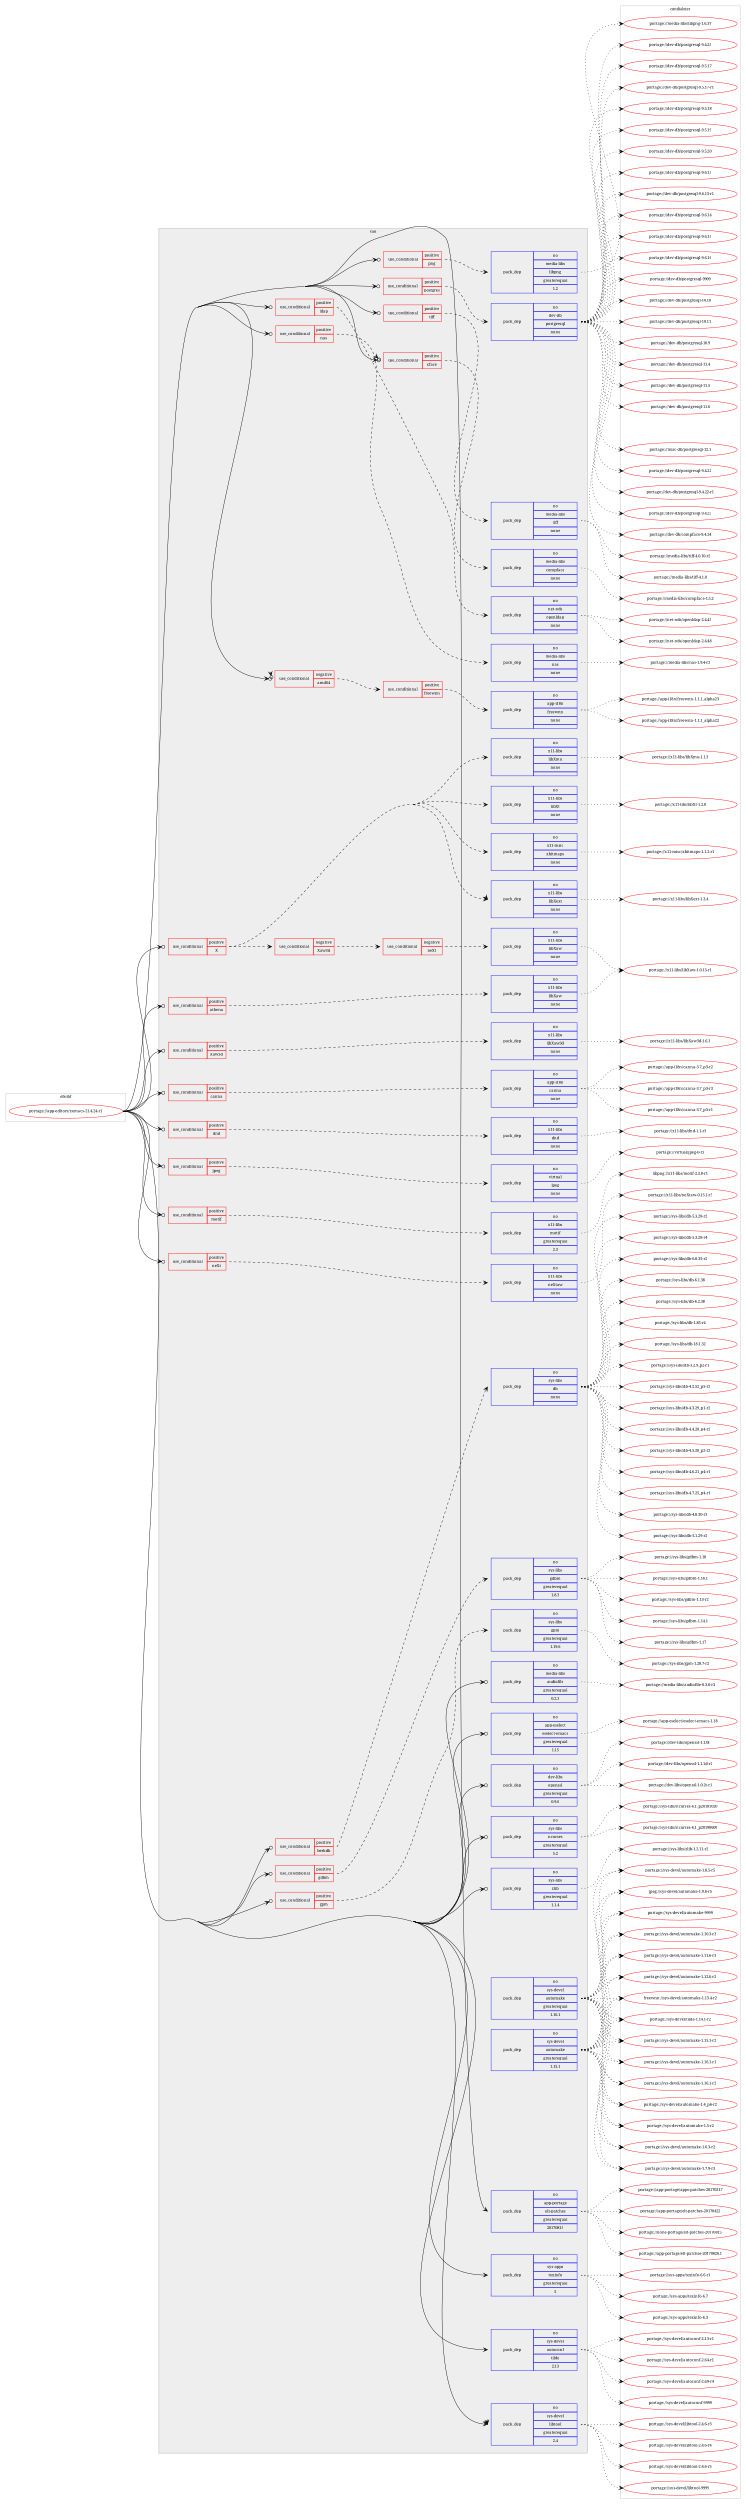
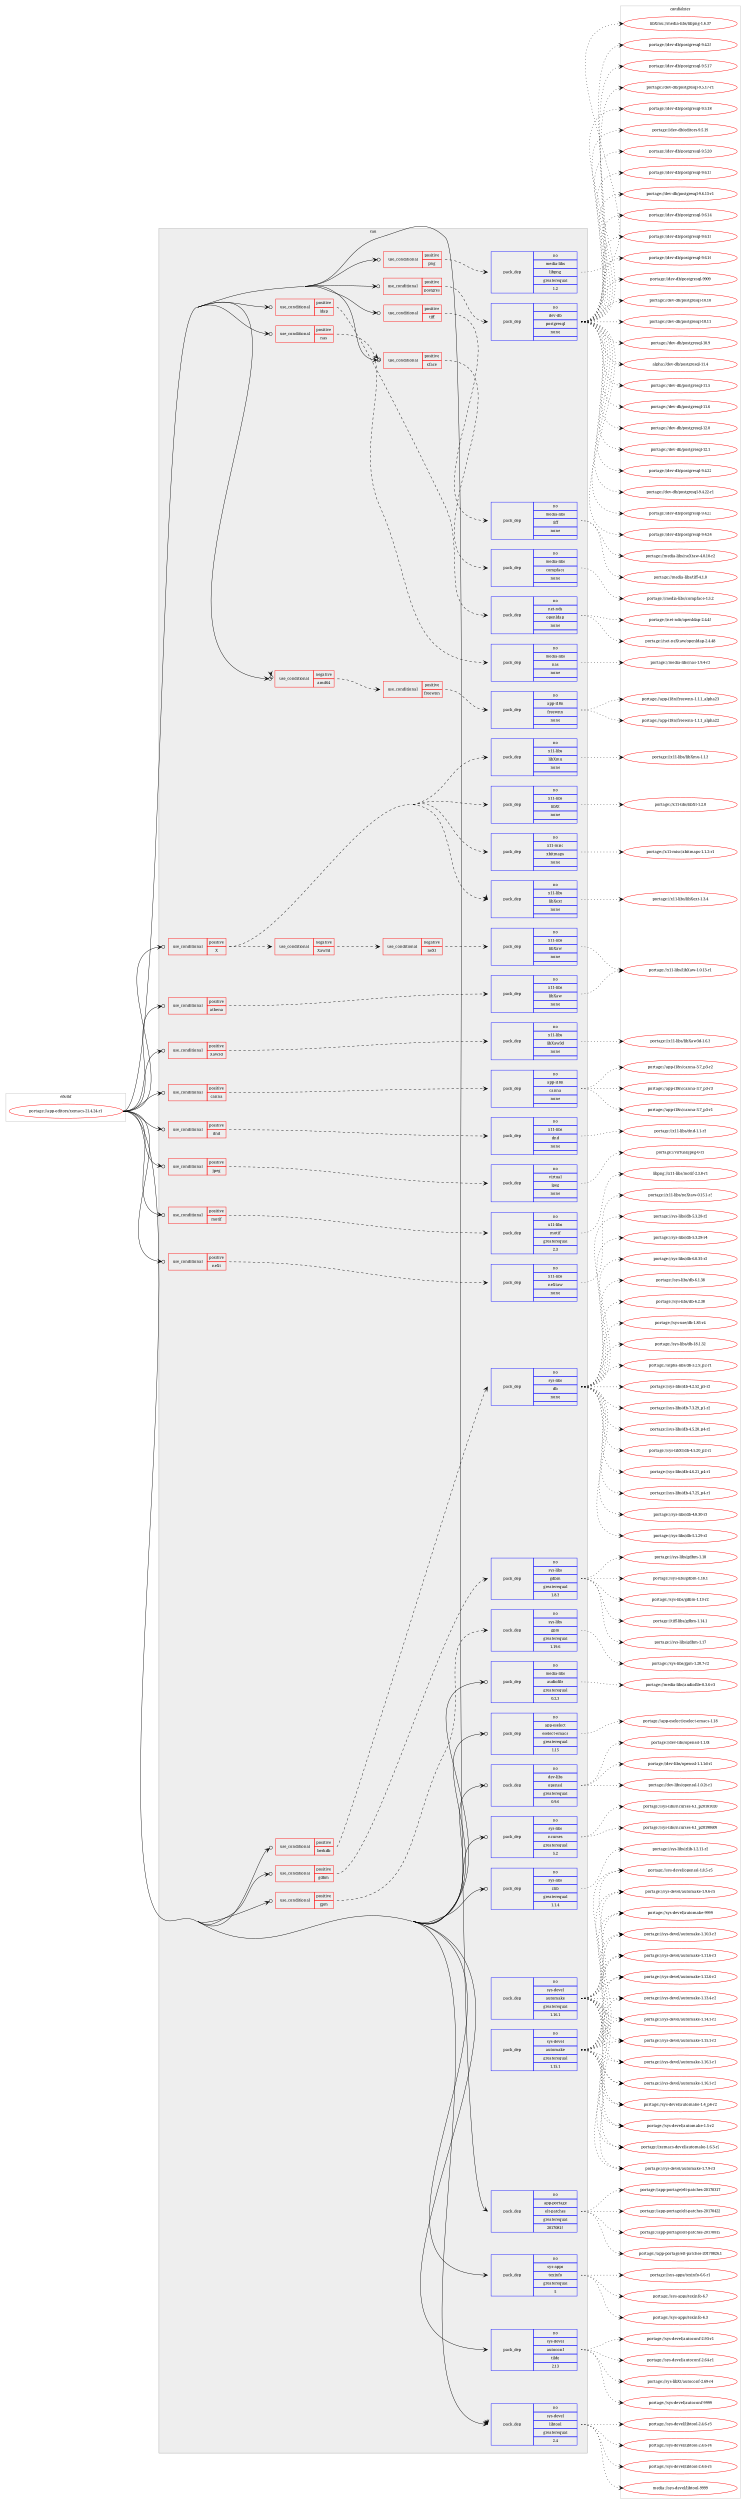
(680, 24) -> (680, 24)
(680, 130) -> (680, 130)
(680, 364) -> (680, 364)
none -> (680, 428)
(680, 450) -> (680, 450)
(680, 535) -> (680, 535)
(680, 556) -> (680, 556)
(680, 641) -> (680, 641)
(680, 1323) -> (680, 1323)
(680, 1366) -> (680, 1366)
(680, 1408) -> (680, 1408)
(680, 1429) -> (680, 1429)
(680, 1451) -> (680, 1451)
(680, 1621) -> (680, 1621)
(680, 1870) -> (680, 1870)
(680, 1892) -> (680, 1892)
(680, 1998) -> (680, 1998)
(680, 2020) -> (680, 2020)
(680, 2147) -> (680, 2147)
(680, 2190) -> (680, 2190)
(680, 2233) -> (680, 2233)
(680, 2339) -> (680, 2339)
(680, 2382) -> (680, 2382)
(680, 2488) -> (680, 2488)
